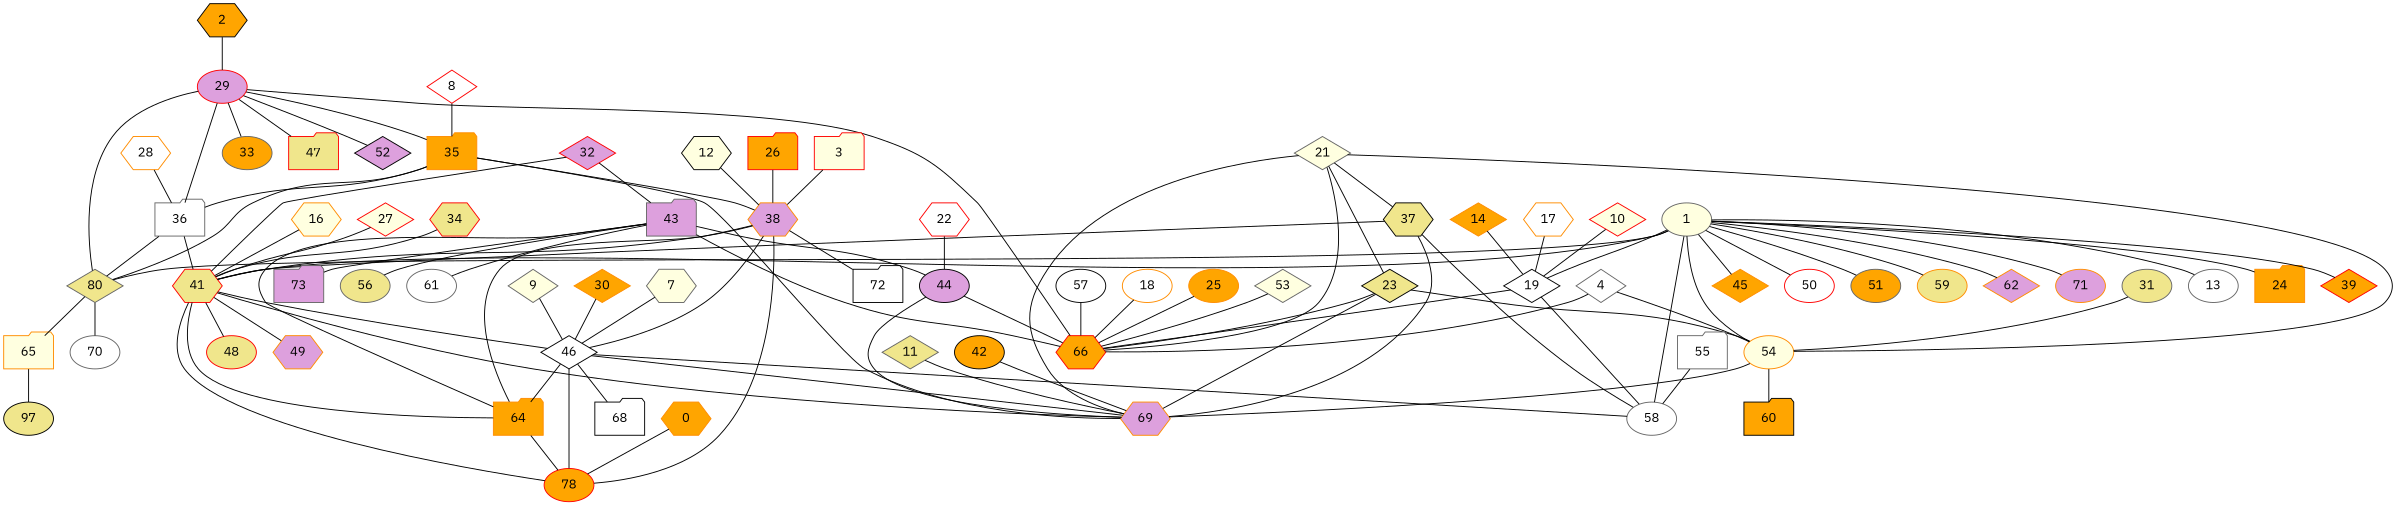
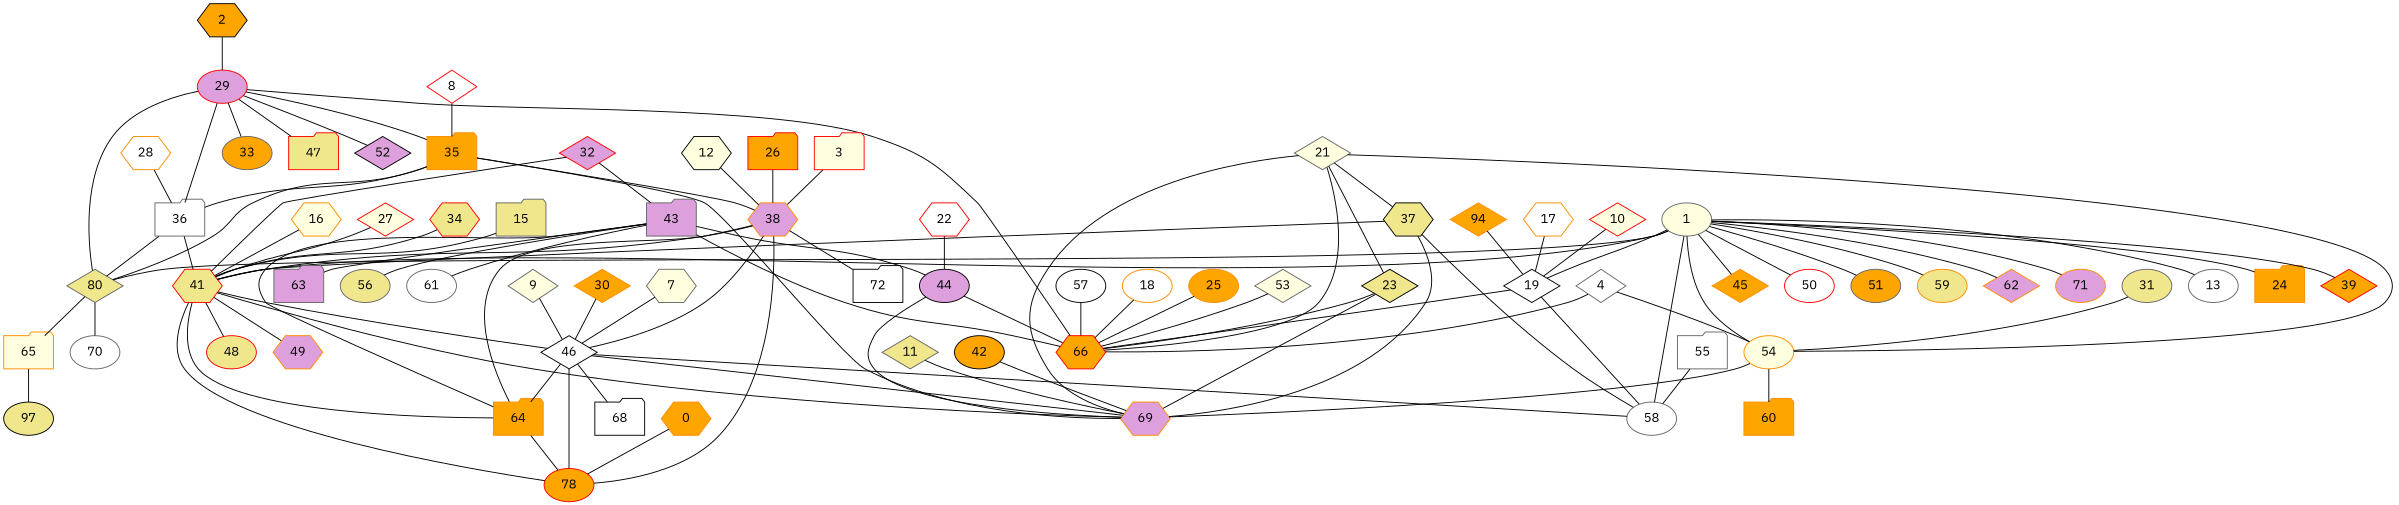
none -> (521, 219)
(1478, 219) -> (1478, 219)
(299, 286) -> (299, 286)
(1581, 311) -> none
(1769, 419) -> (1769, 419)
